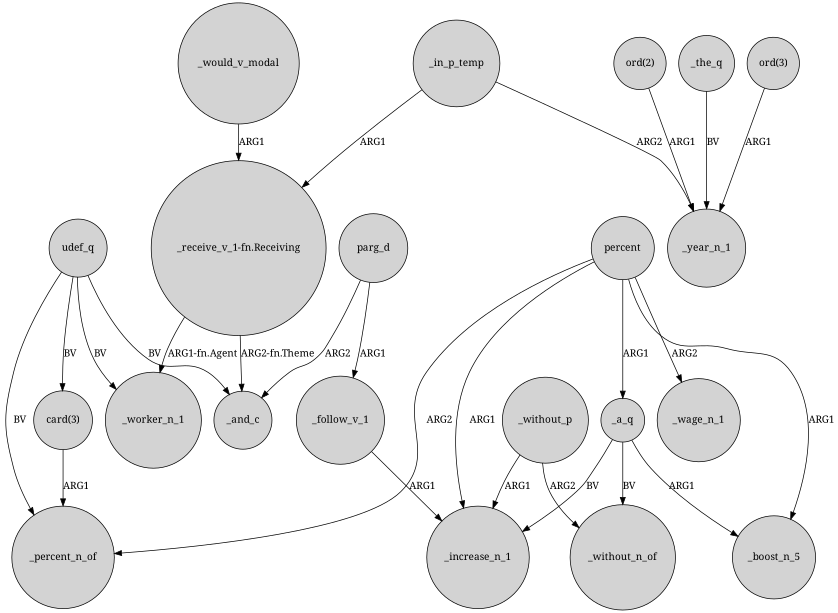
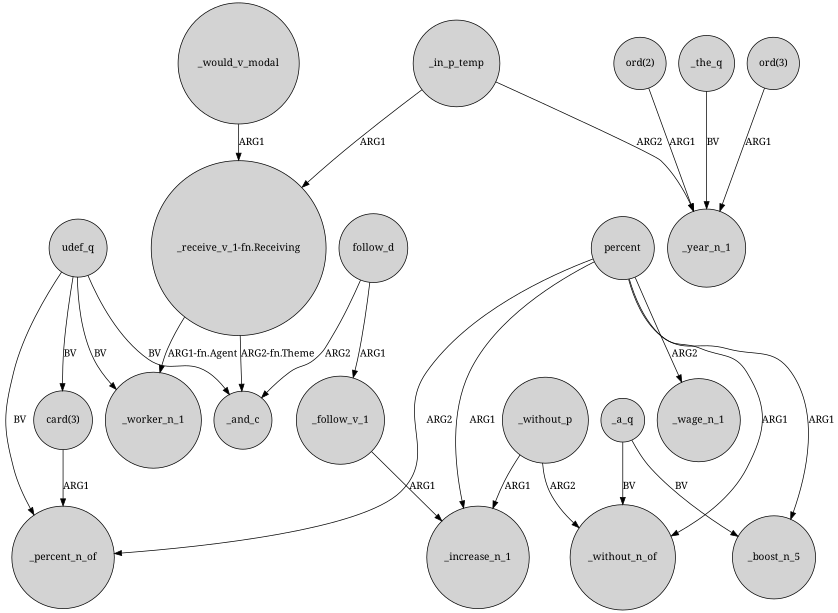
(373, 248) -> (373, 248)
(623, 336) -> (755, 388)
(682, 486) -> (682, 486)
(578, 490) -> none
